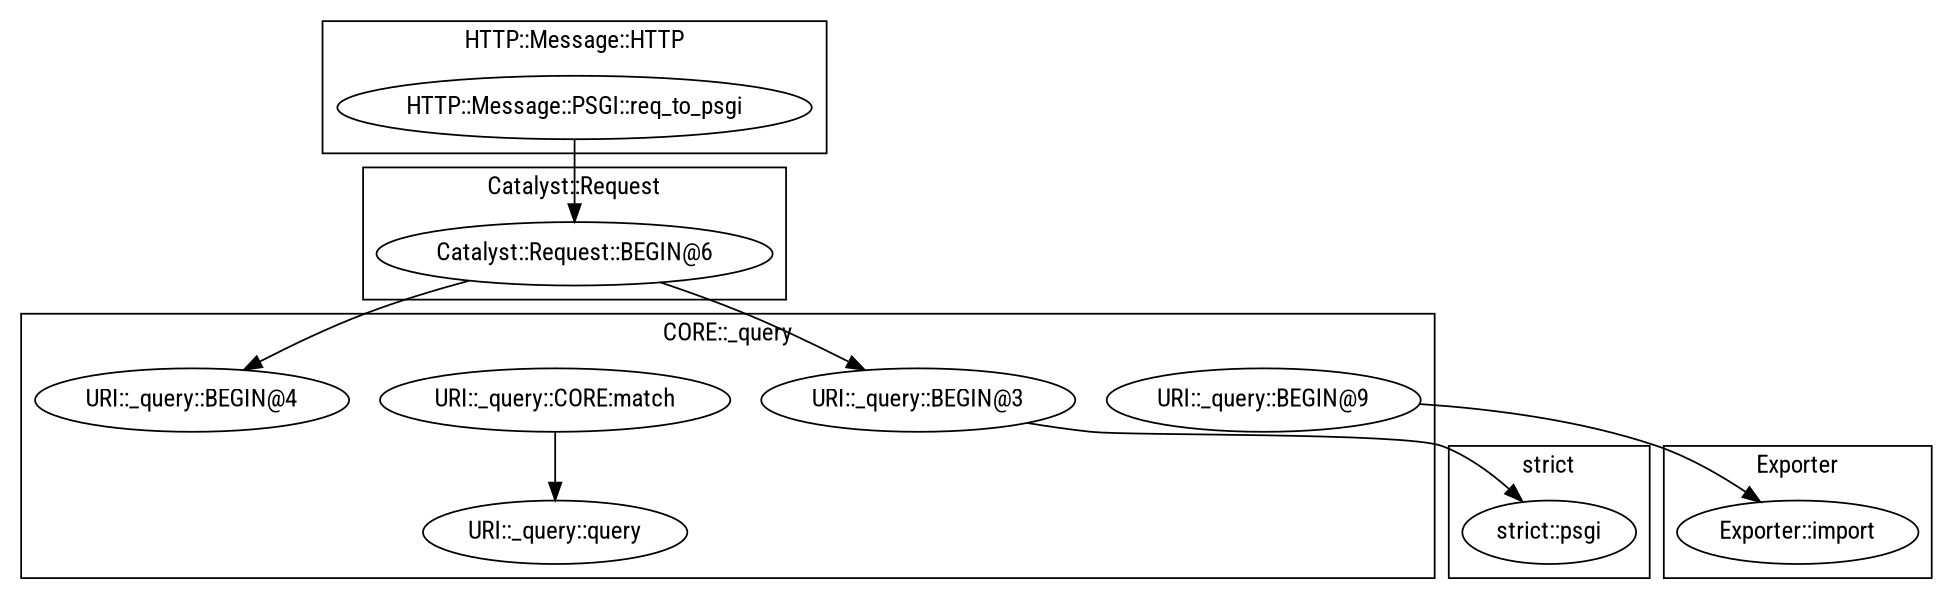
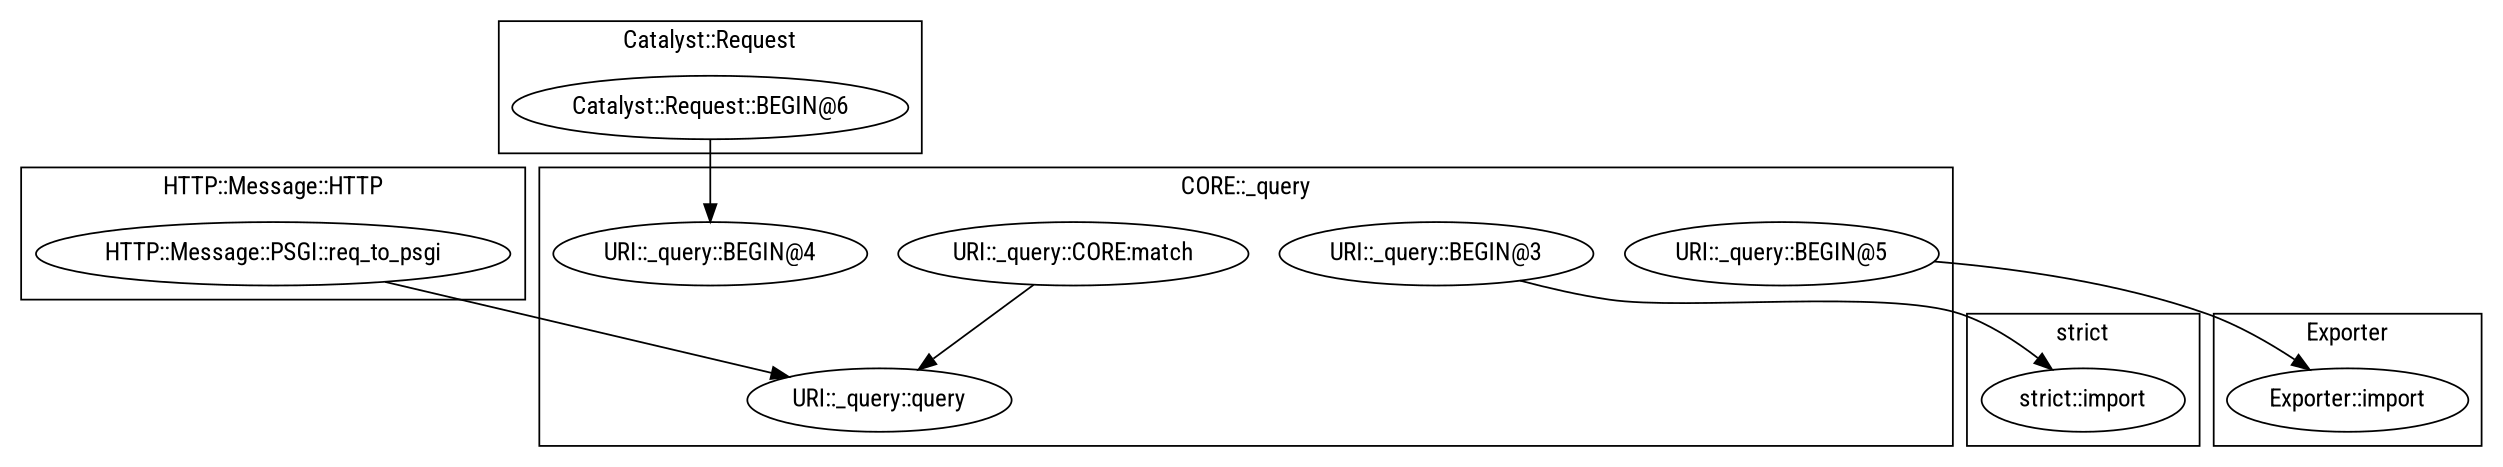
(575, 178) -> (578, 327)
(775, 326) -> none
(1264, 400) -> (1782, 254)
(1549, 532) -> (2083, 400)
